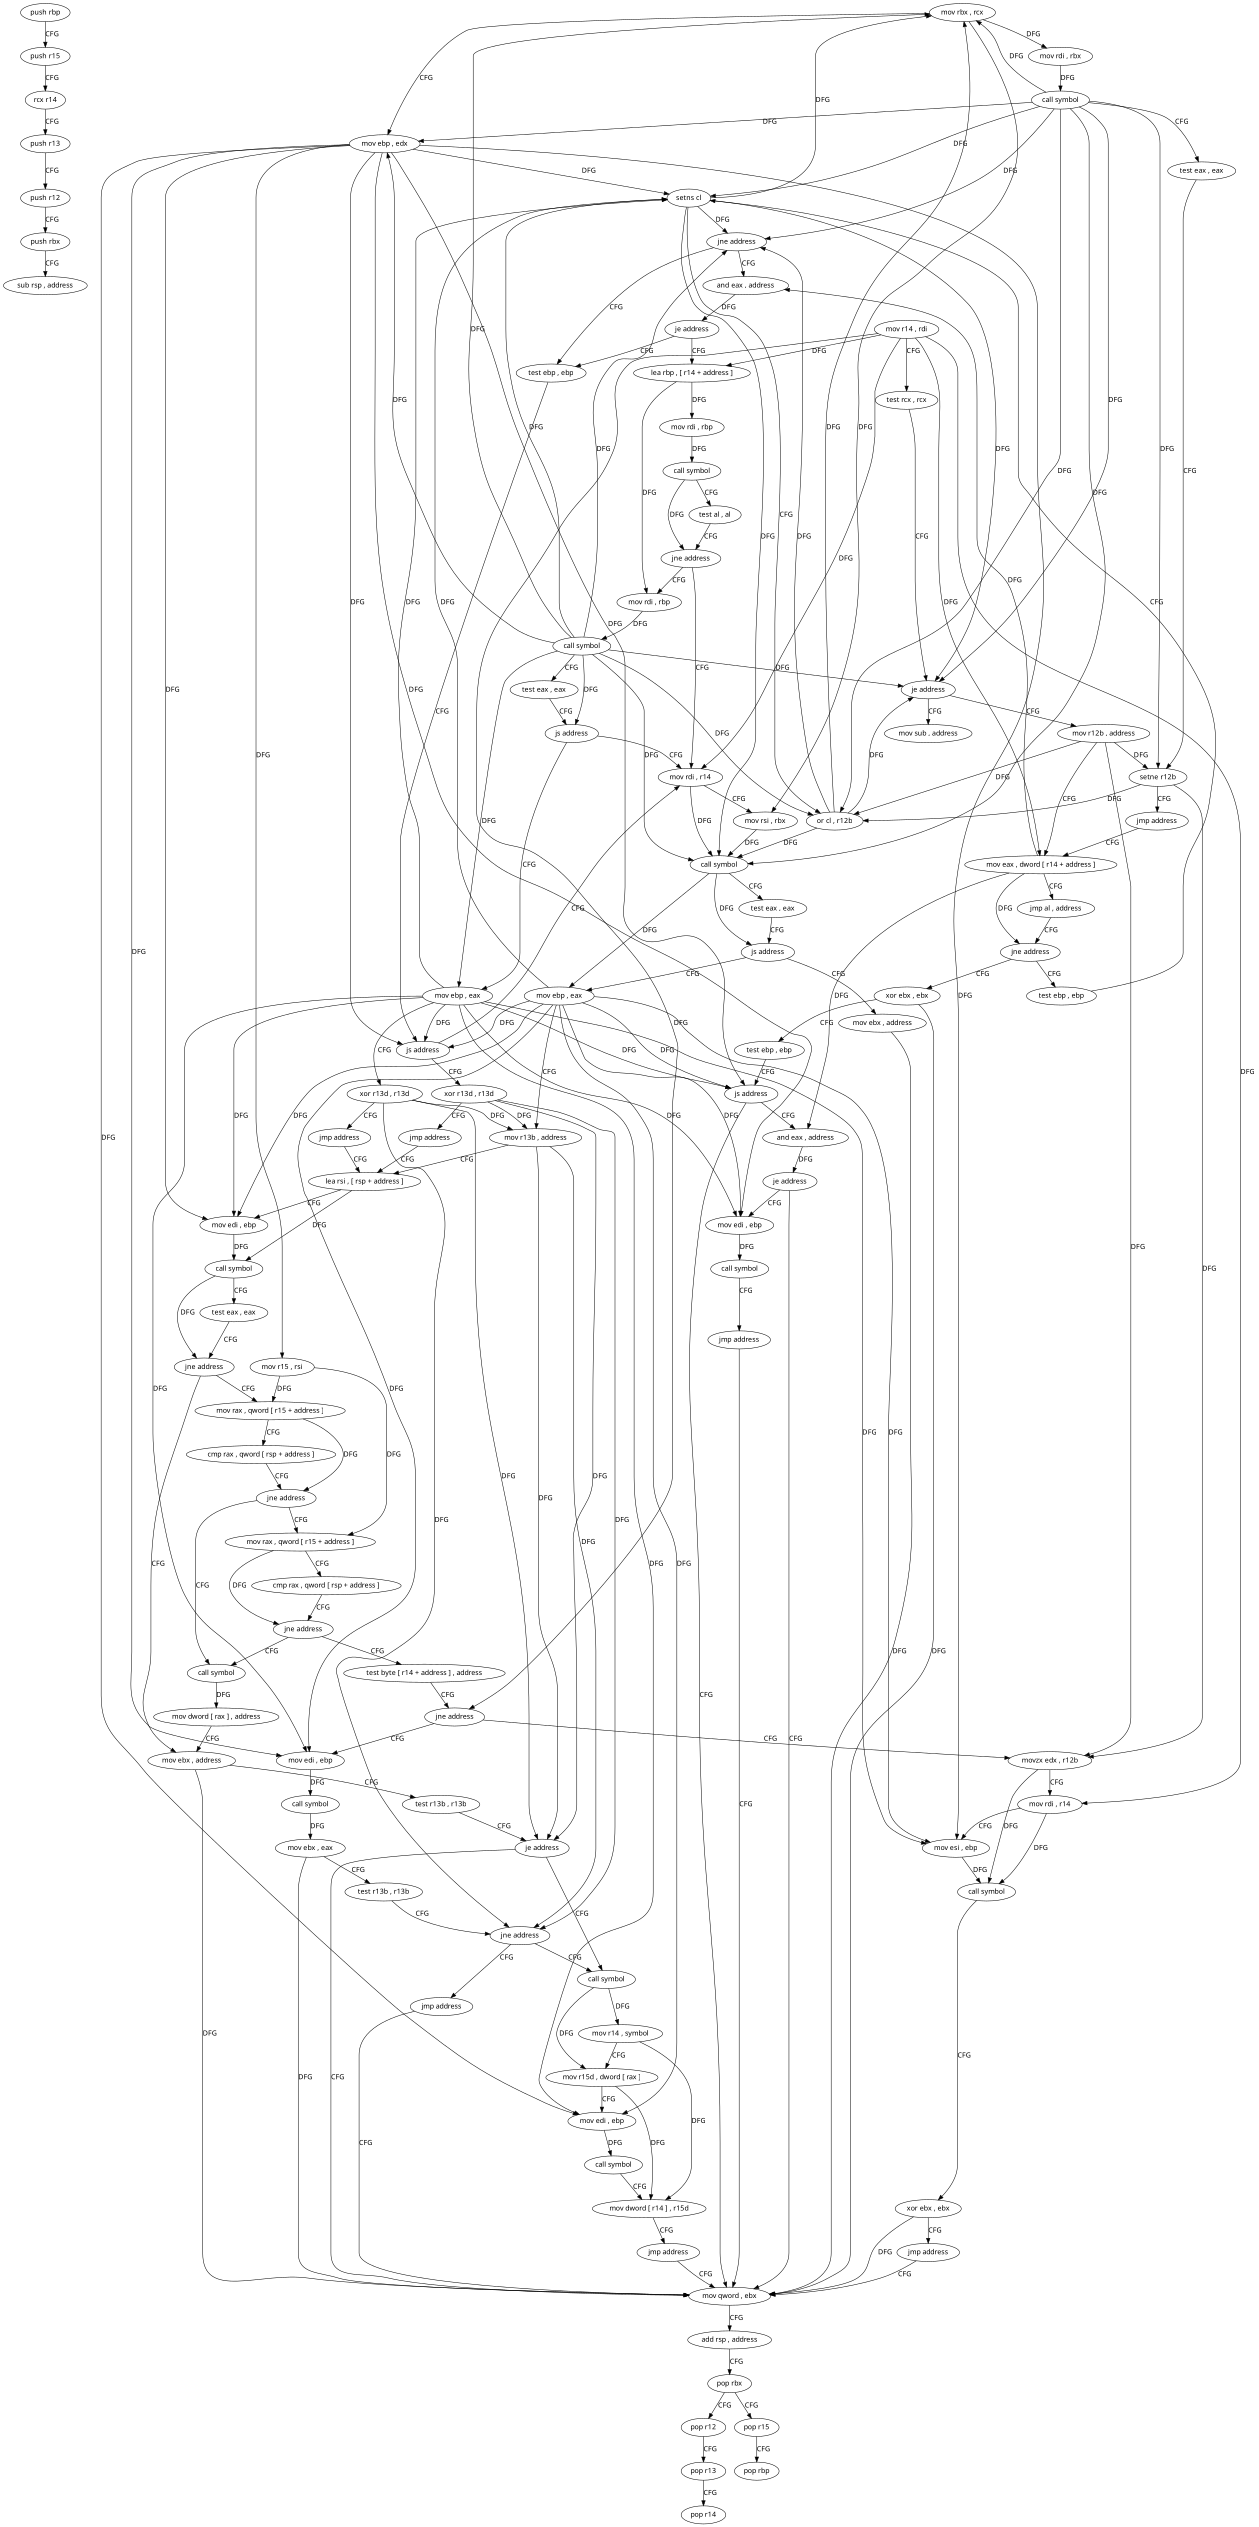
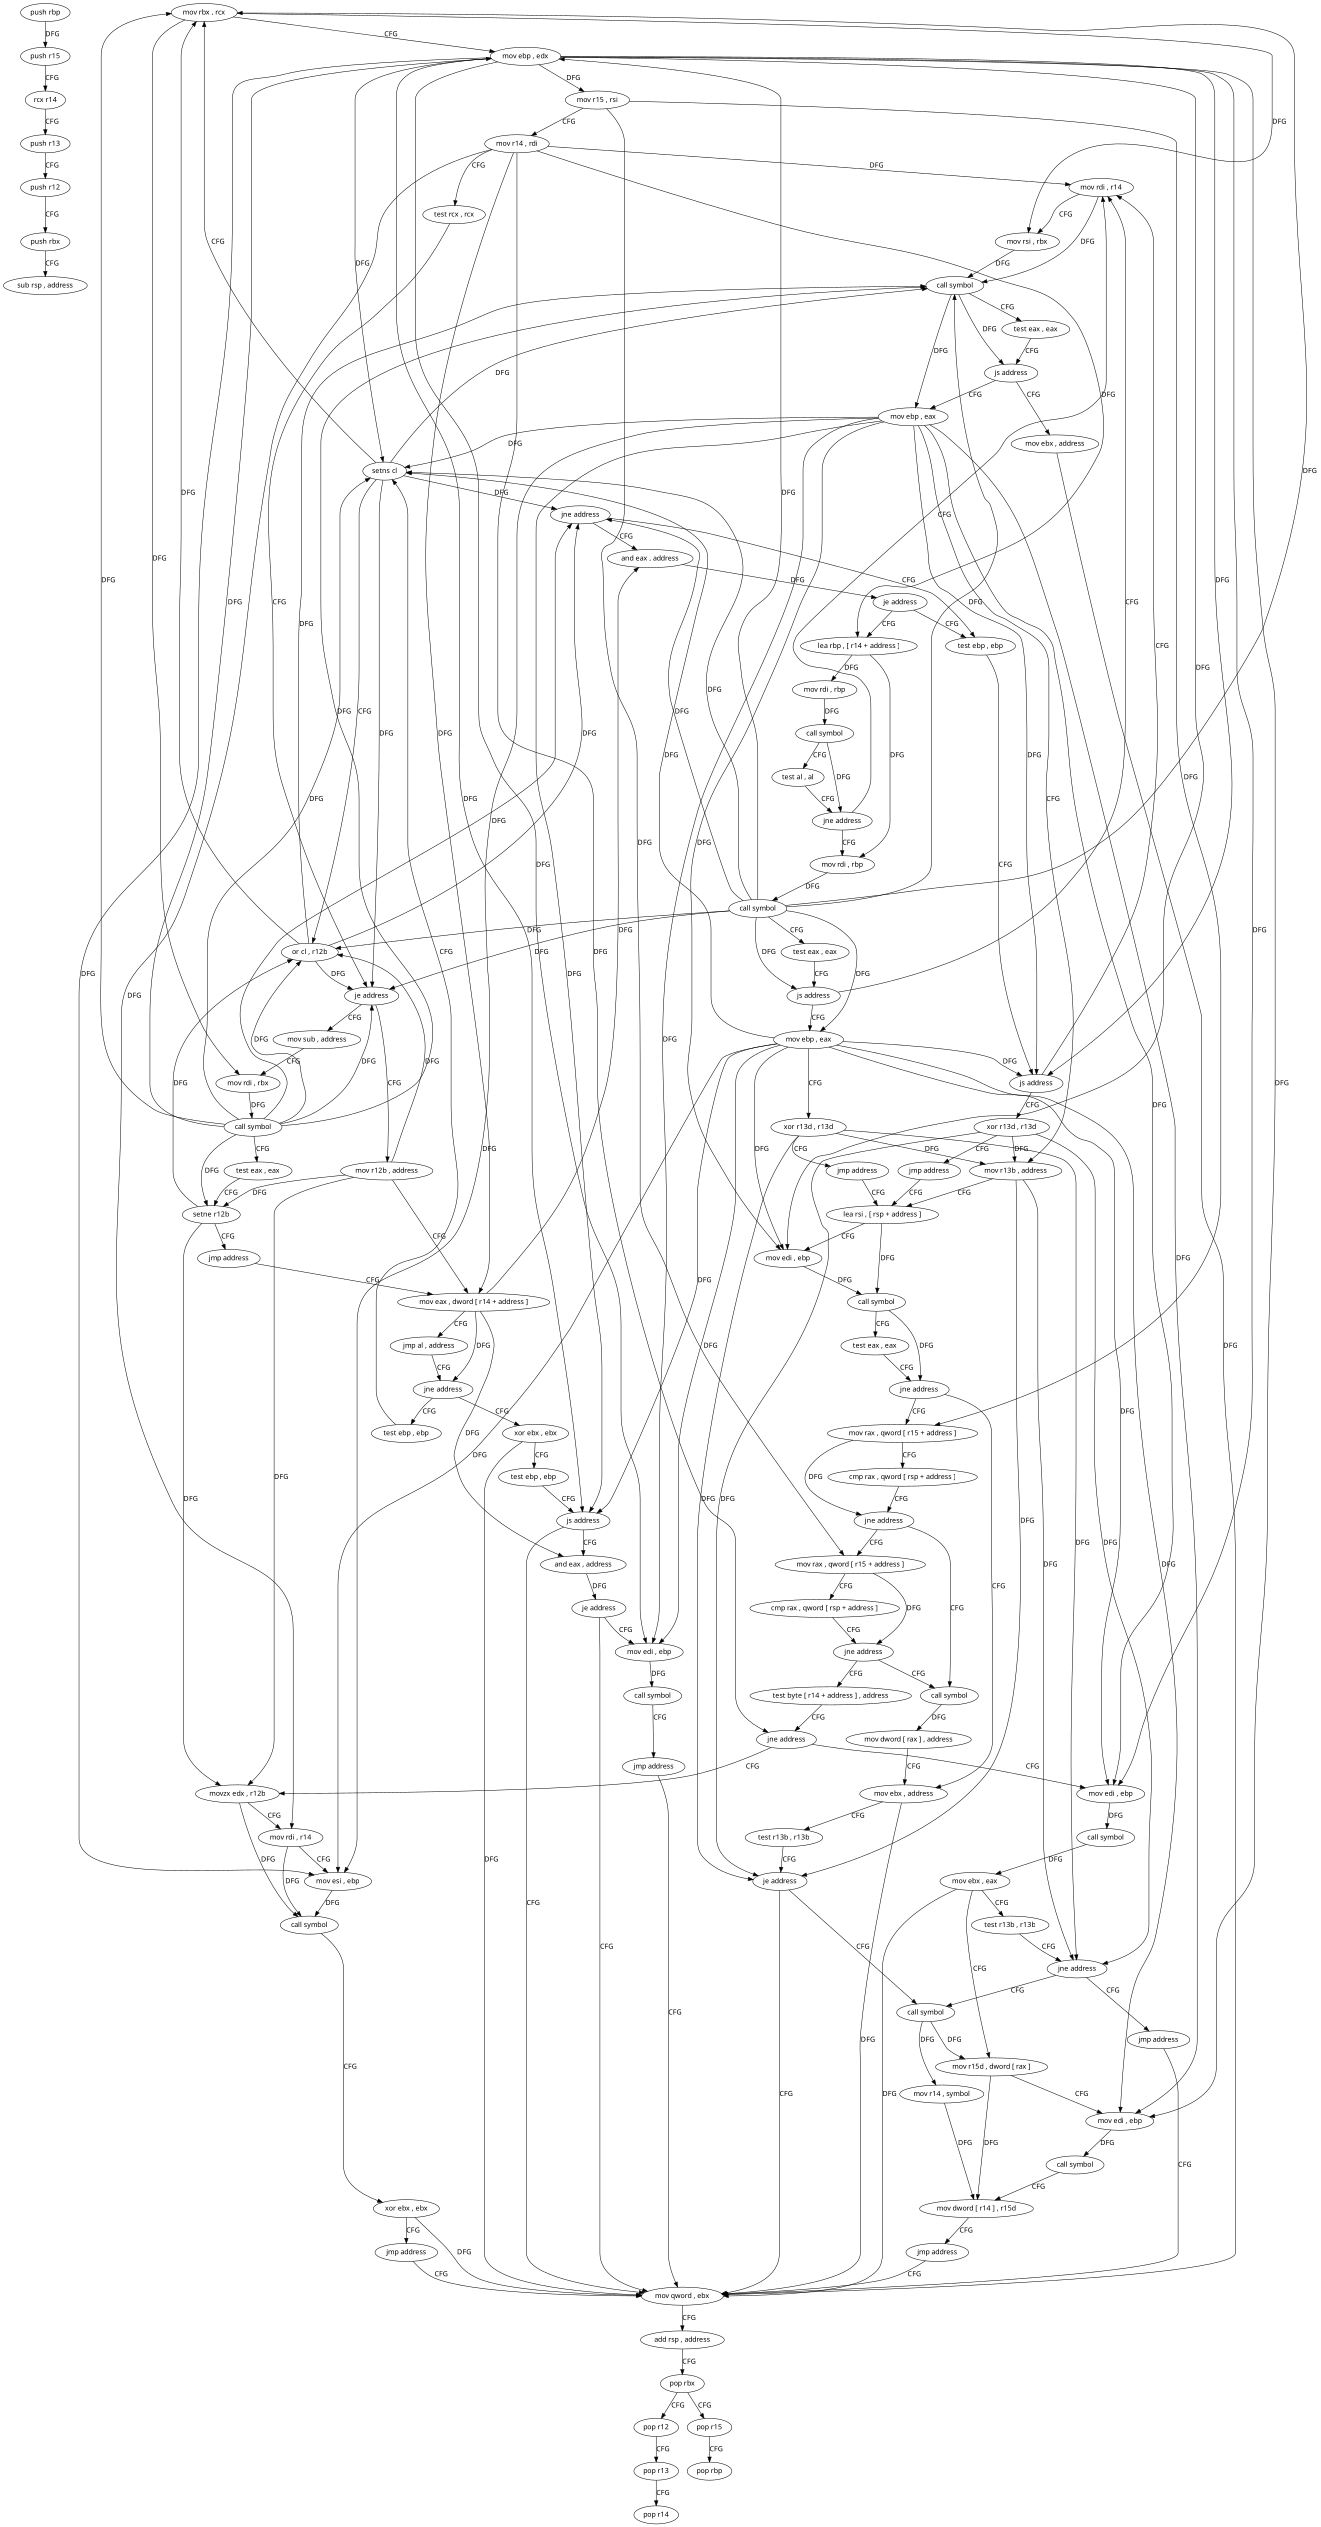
(52, 34) -> (53, 34)
(823, 100) -> (218, 242)
none -> (559, 121)
none -> (284, 1060)
(612, 2053) -> (972, 1972)
